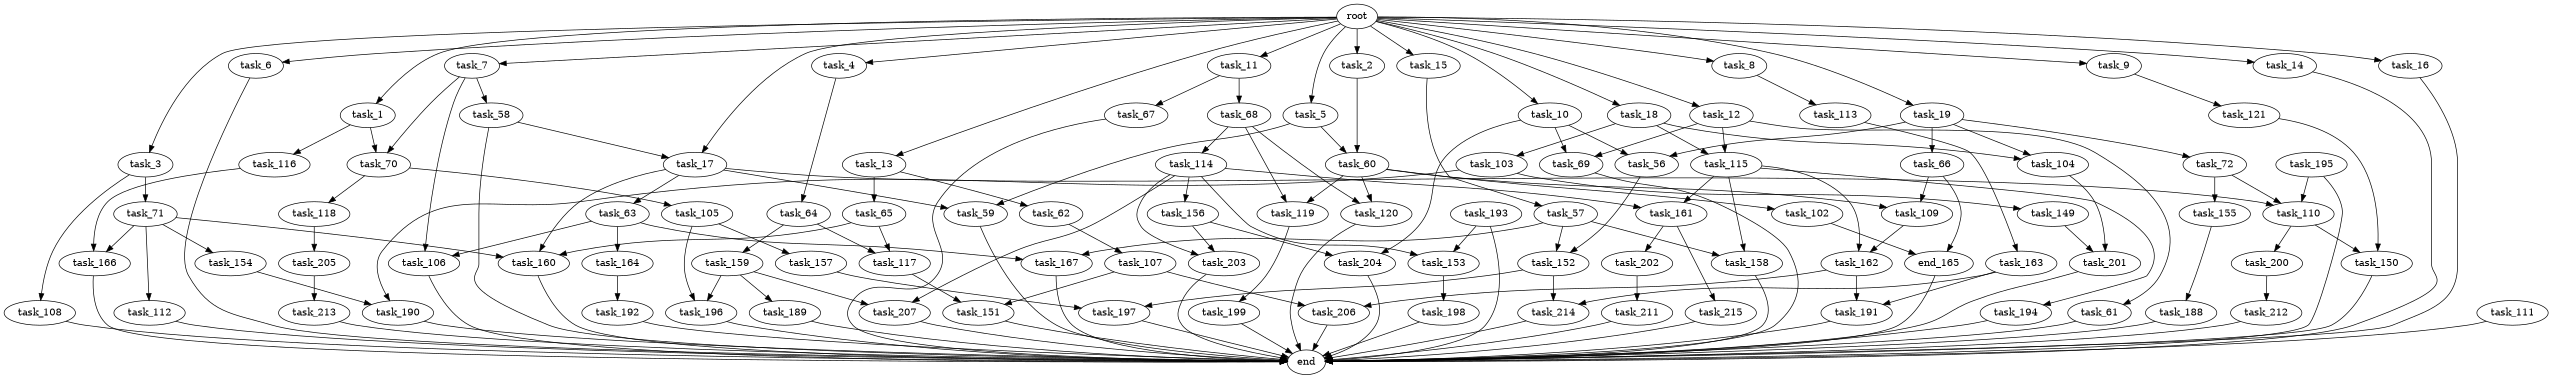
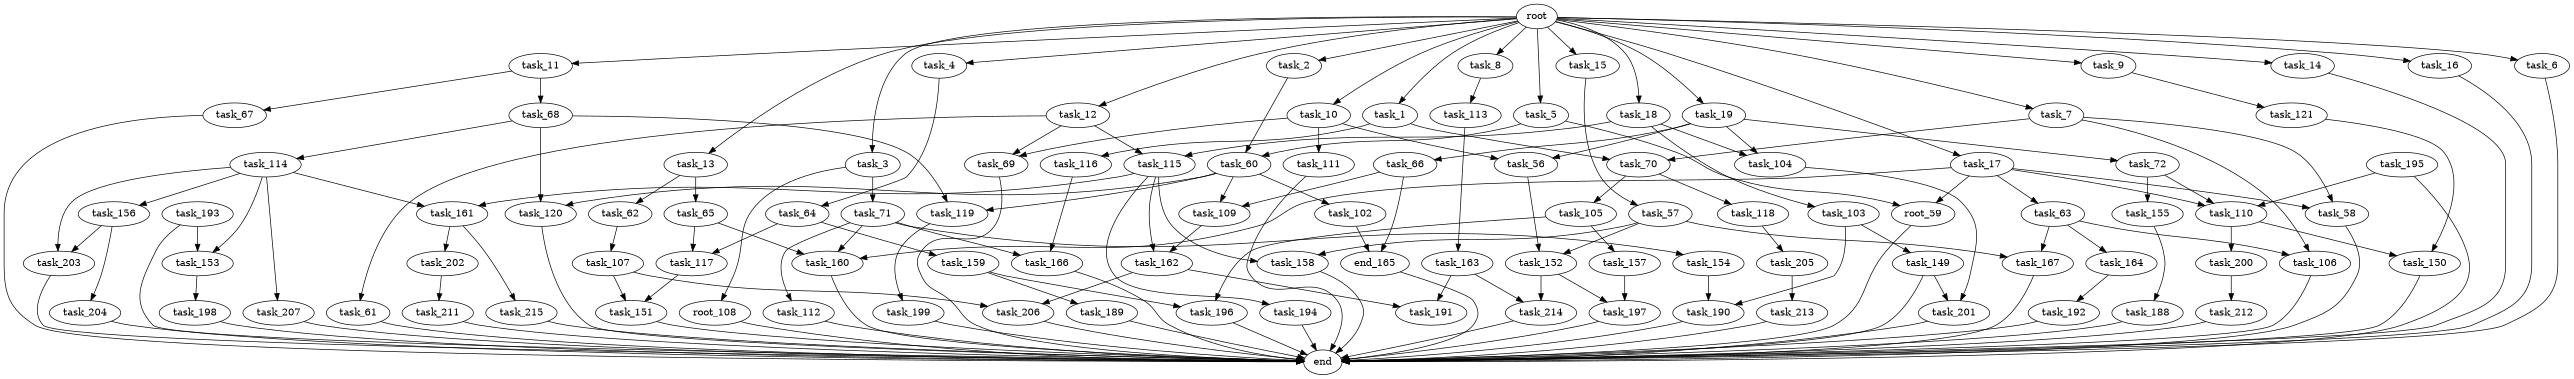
(590, 139) -> (2158, 186)
(1446, 157) -> (1319, 137)
(976, 214) -> (1923, 214)
(808, 287) -> none
(40, 313) -> (715, 313)
(1582, 351) -> (1649, 351)
